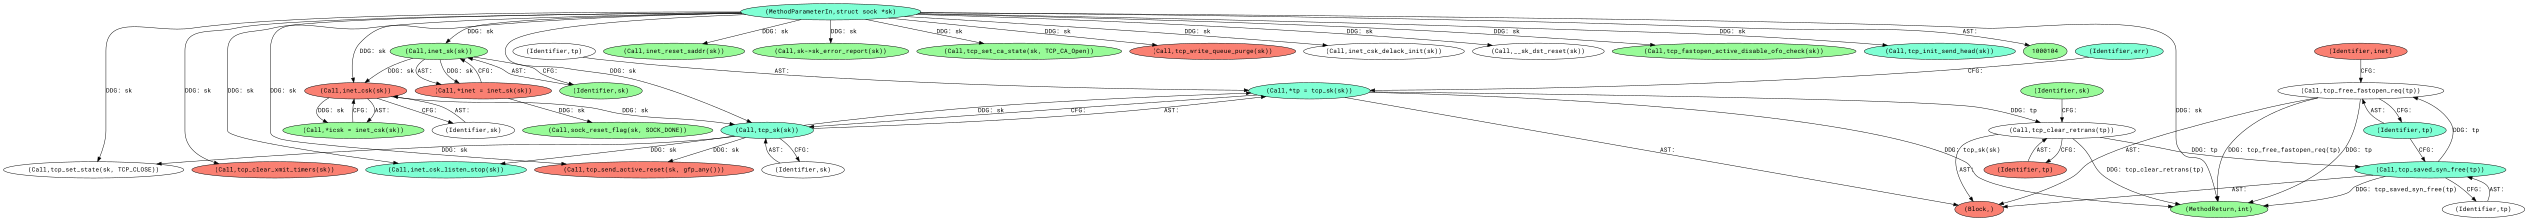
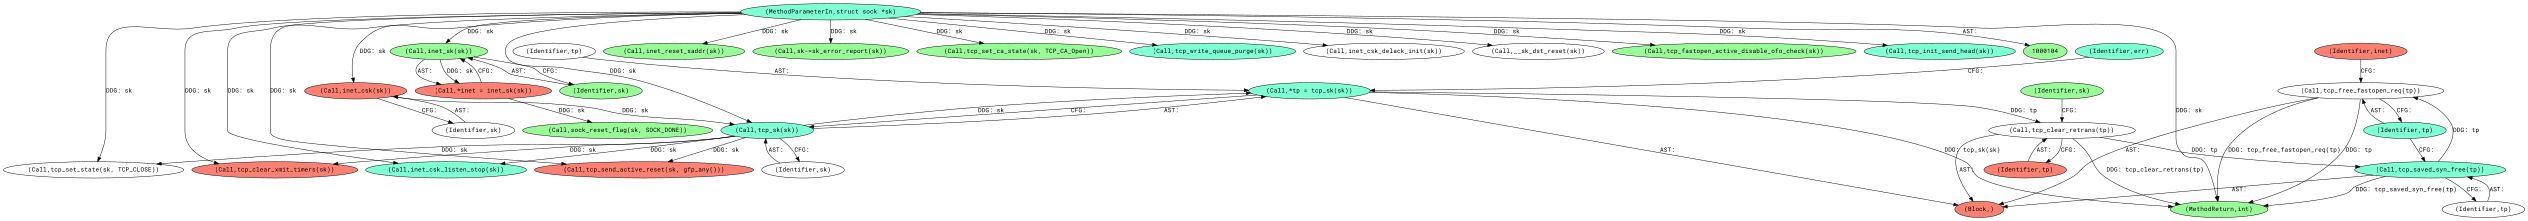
(1213, 51) -> (1213, 51)
(390, 67) -> none
(353, 130) -> none
none -> (536, 149)
